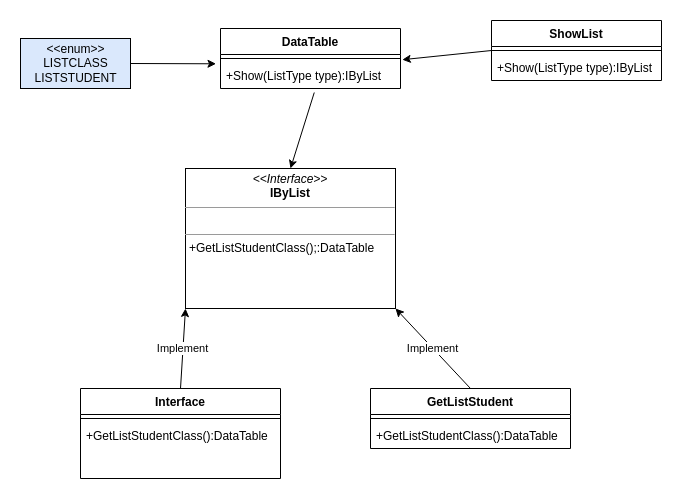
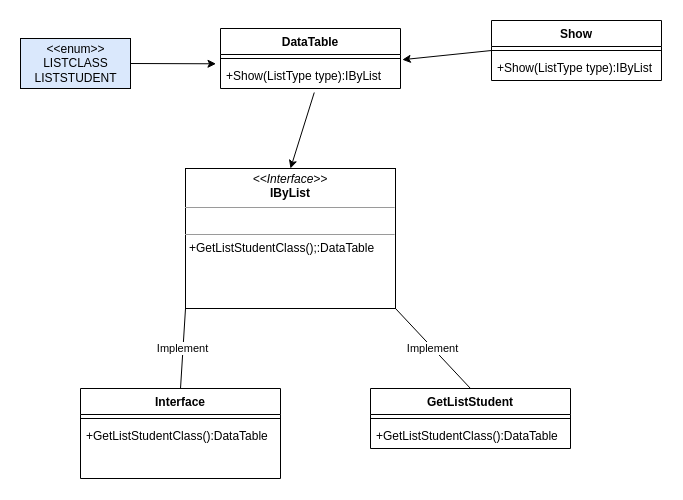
(576, 34) -> (576, 34)
(401, 314) -> (398, 311)
(185, 317) -> (185, 314)
